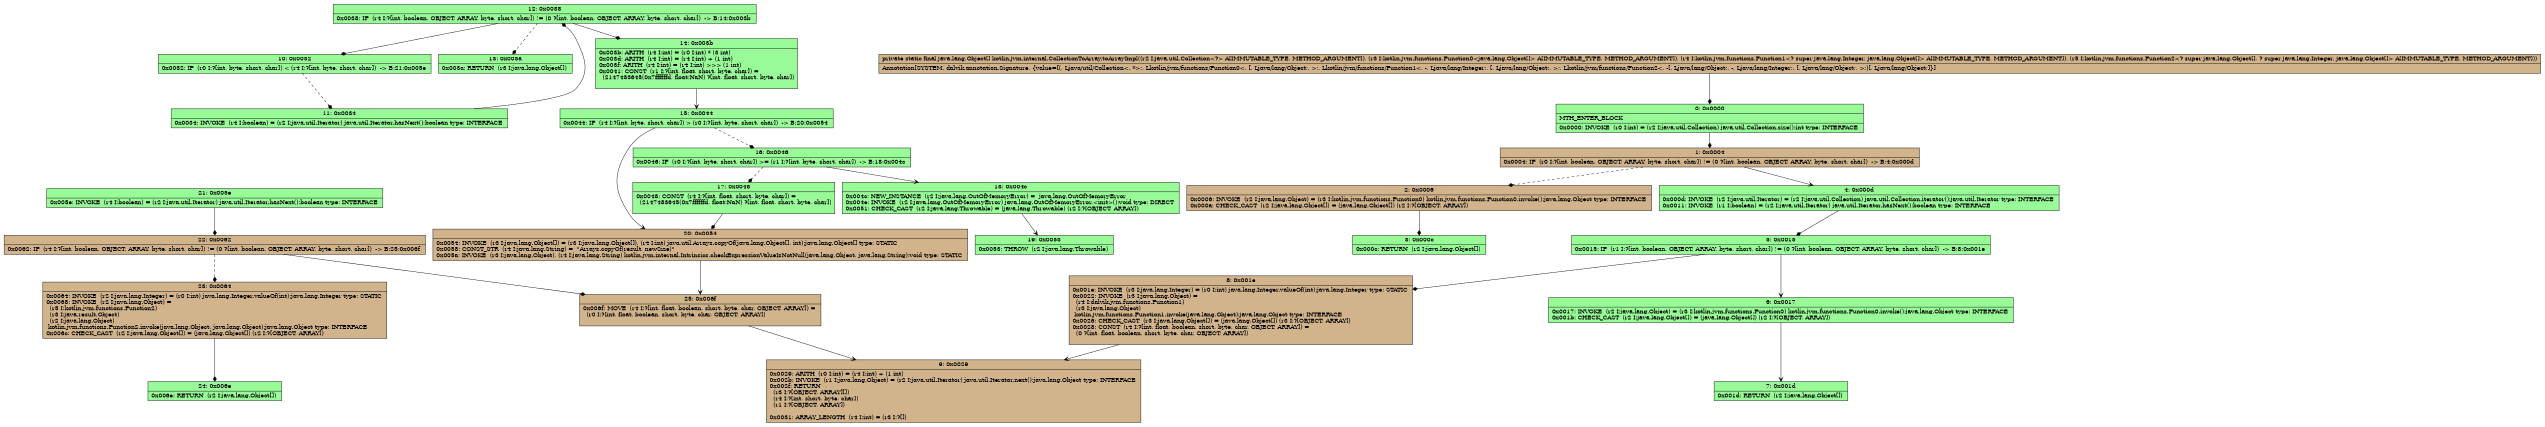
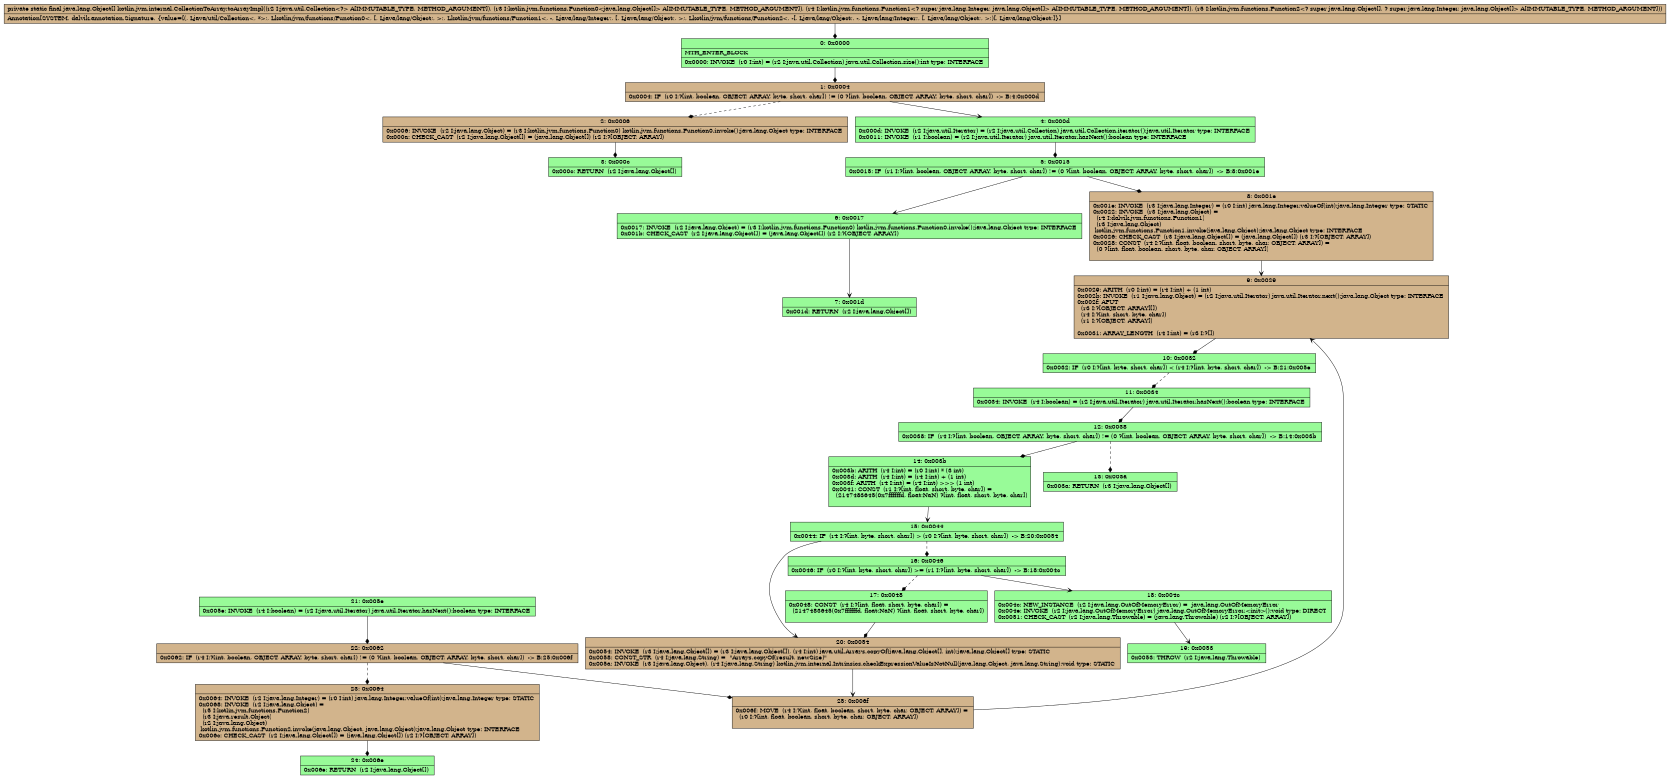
(422, 38) -> (1206, 345)
(797, 386) -> (1100, 302)
